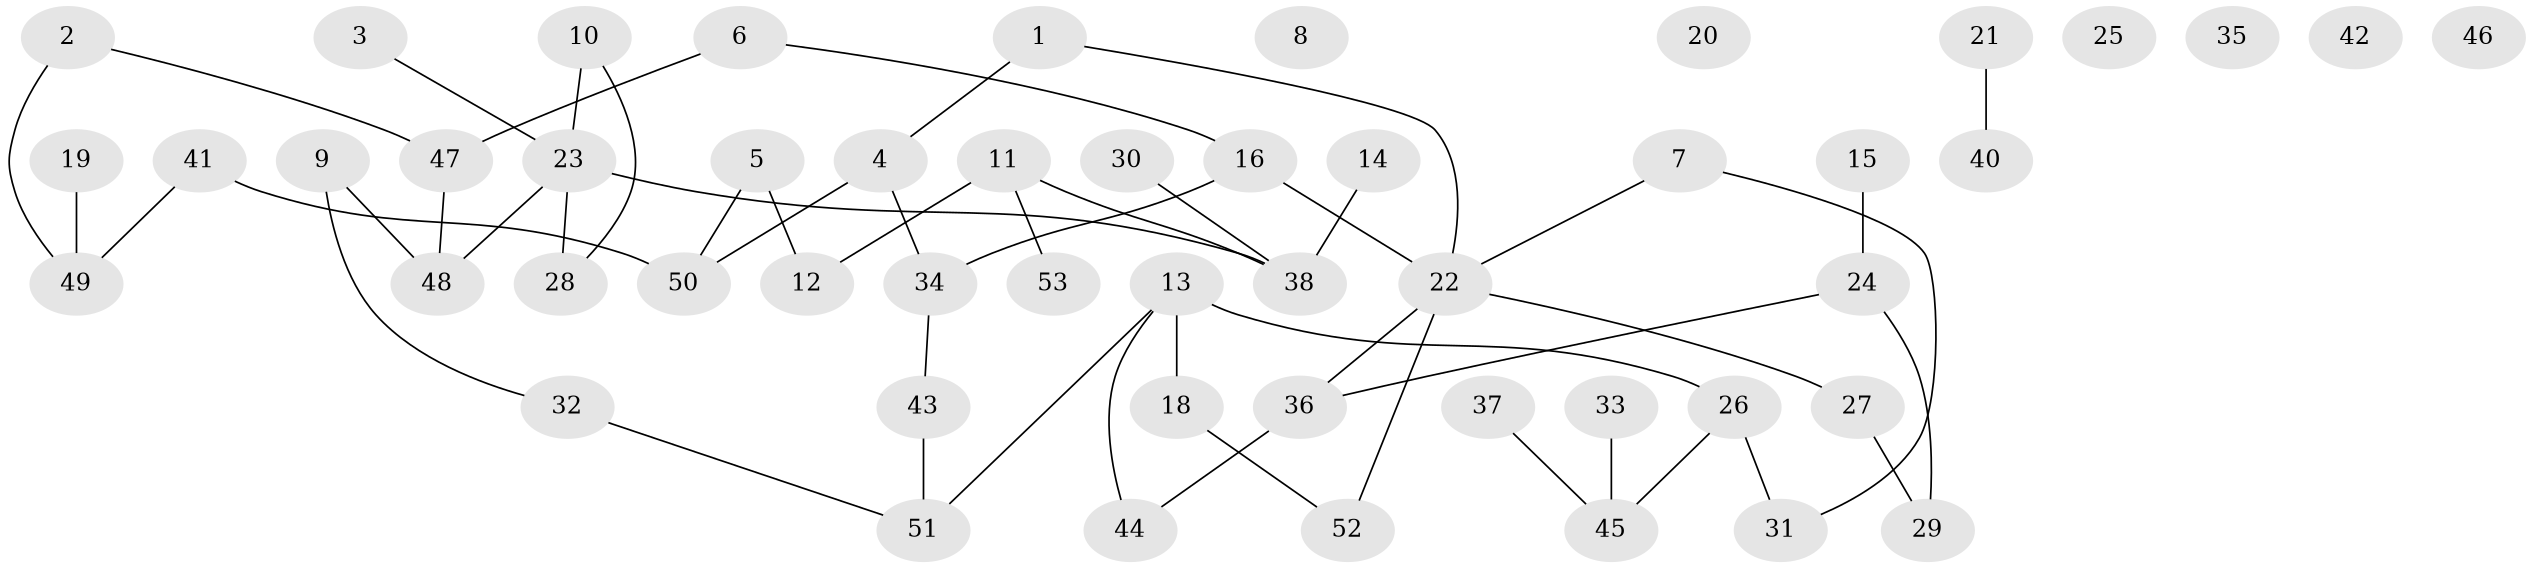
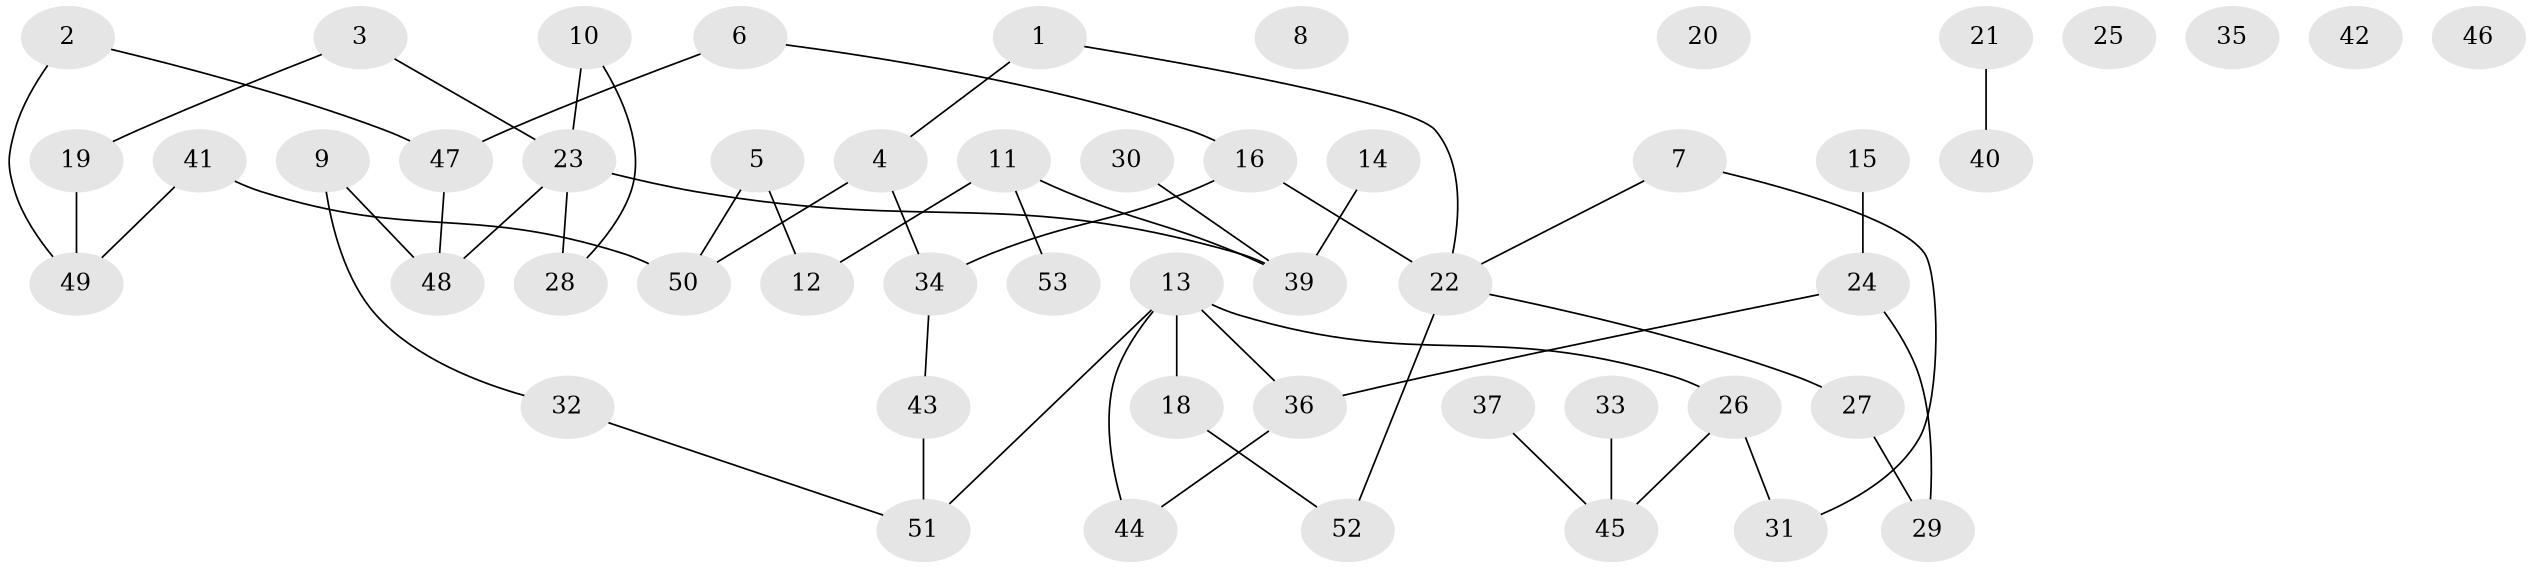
none -> (217, 97)
(1300, 284) -> (1300, 284)
(1366, 351) -> (1238, 345)
